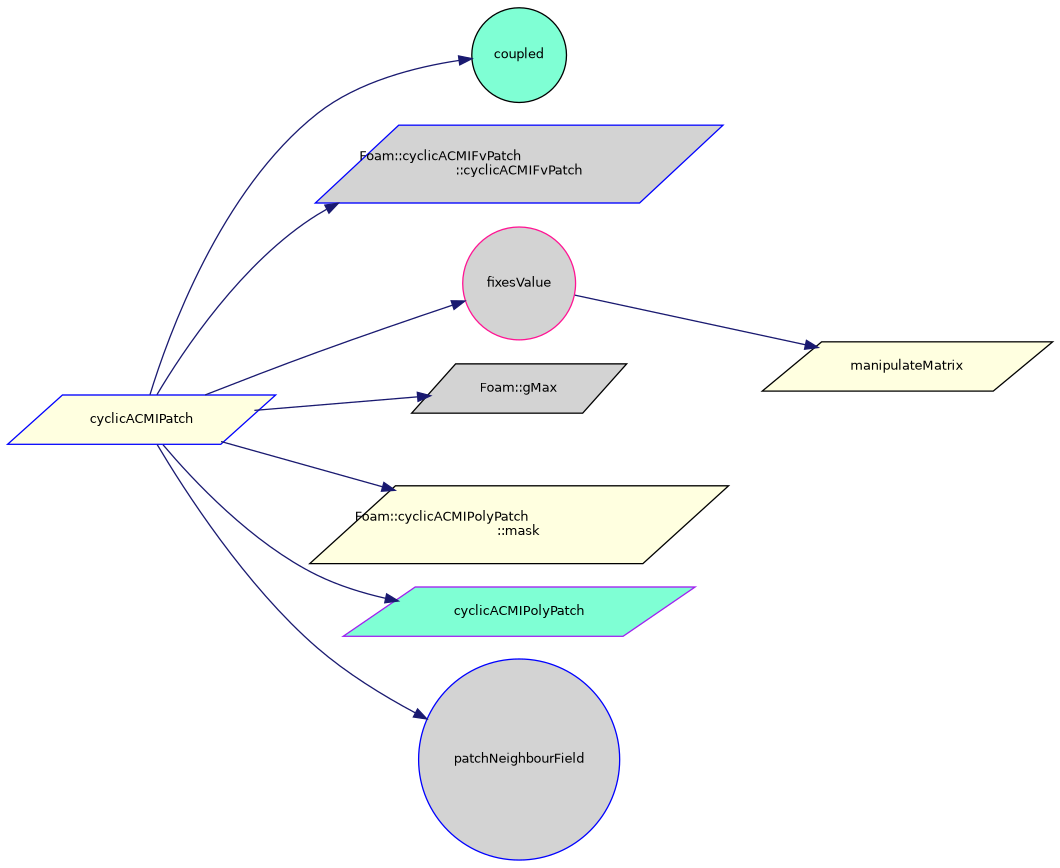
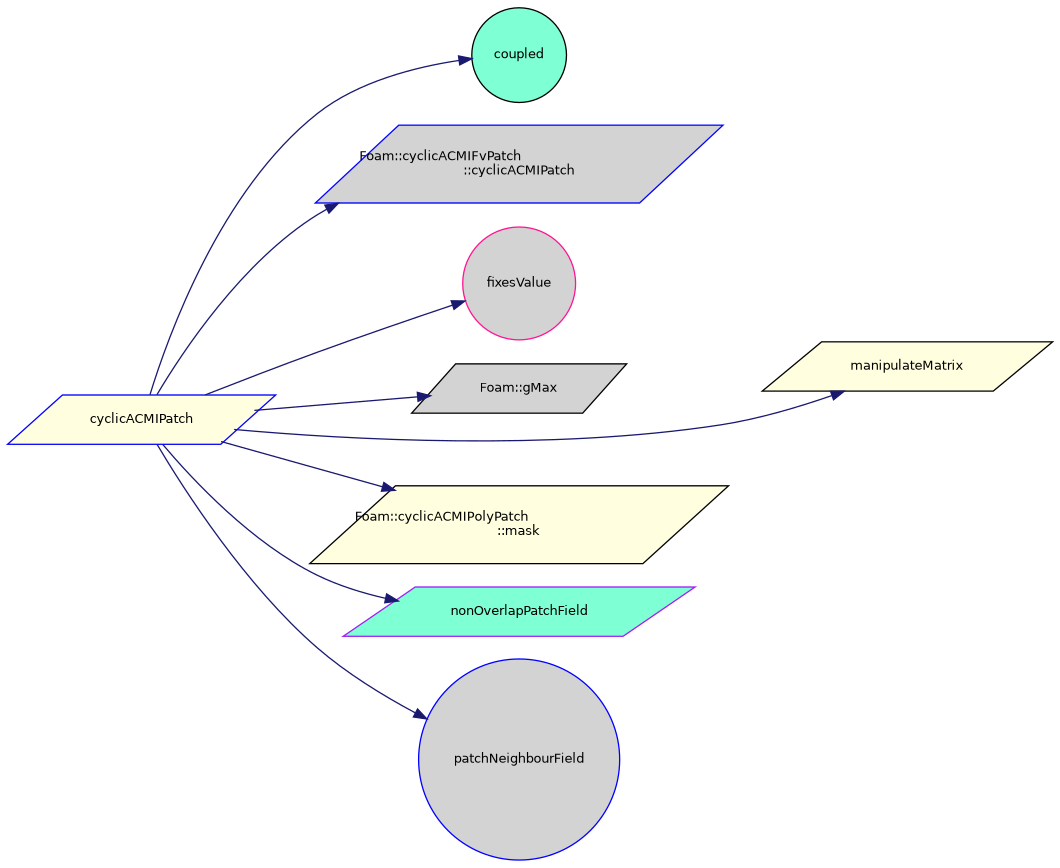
(519, 164) -> (519, 164)
(690, 320) -> (535, 440)
(519, 612) -> (519, 612)
